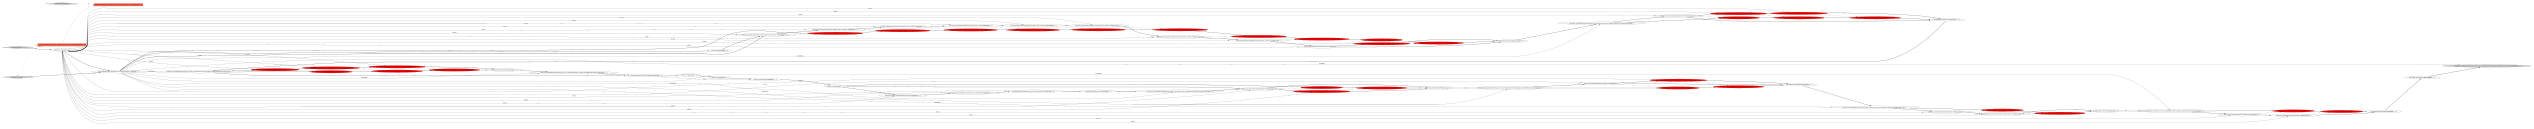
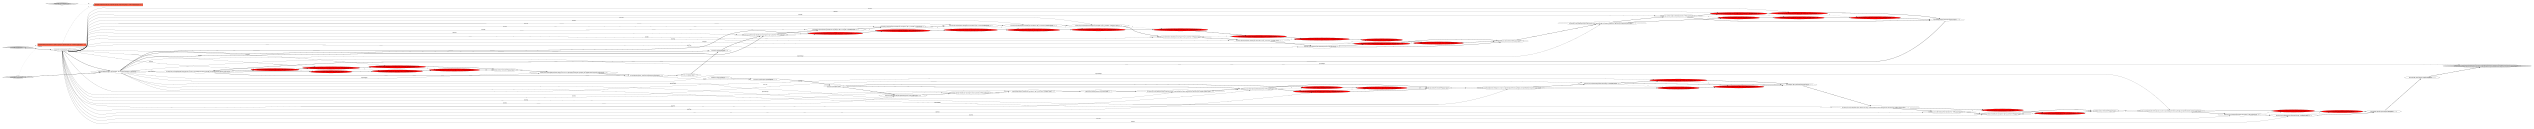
(703, 76) -> (704, 63)
